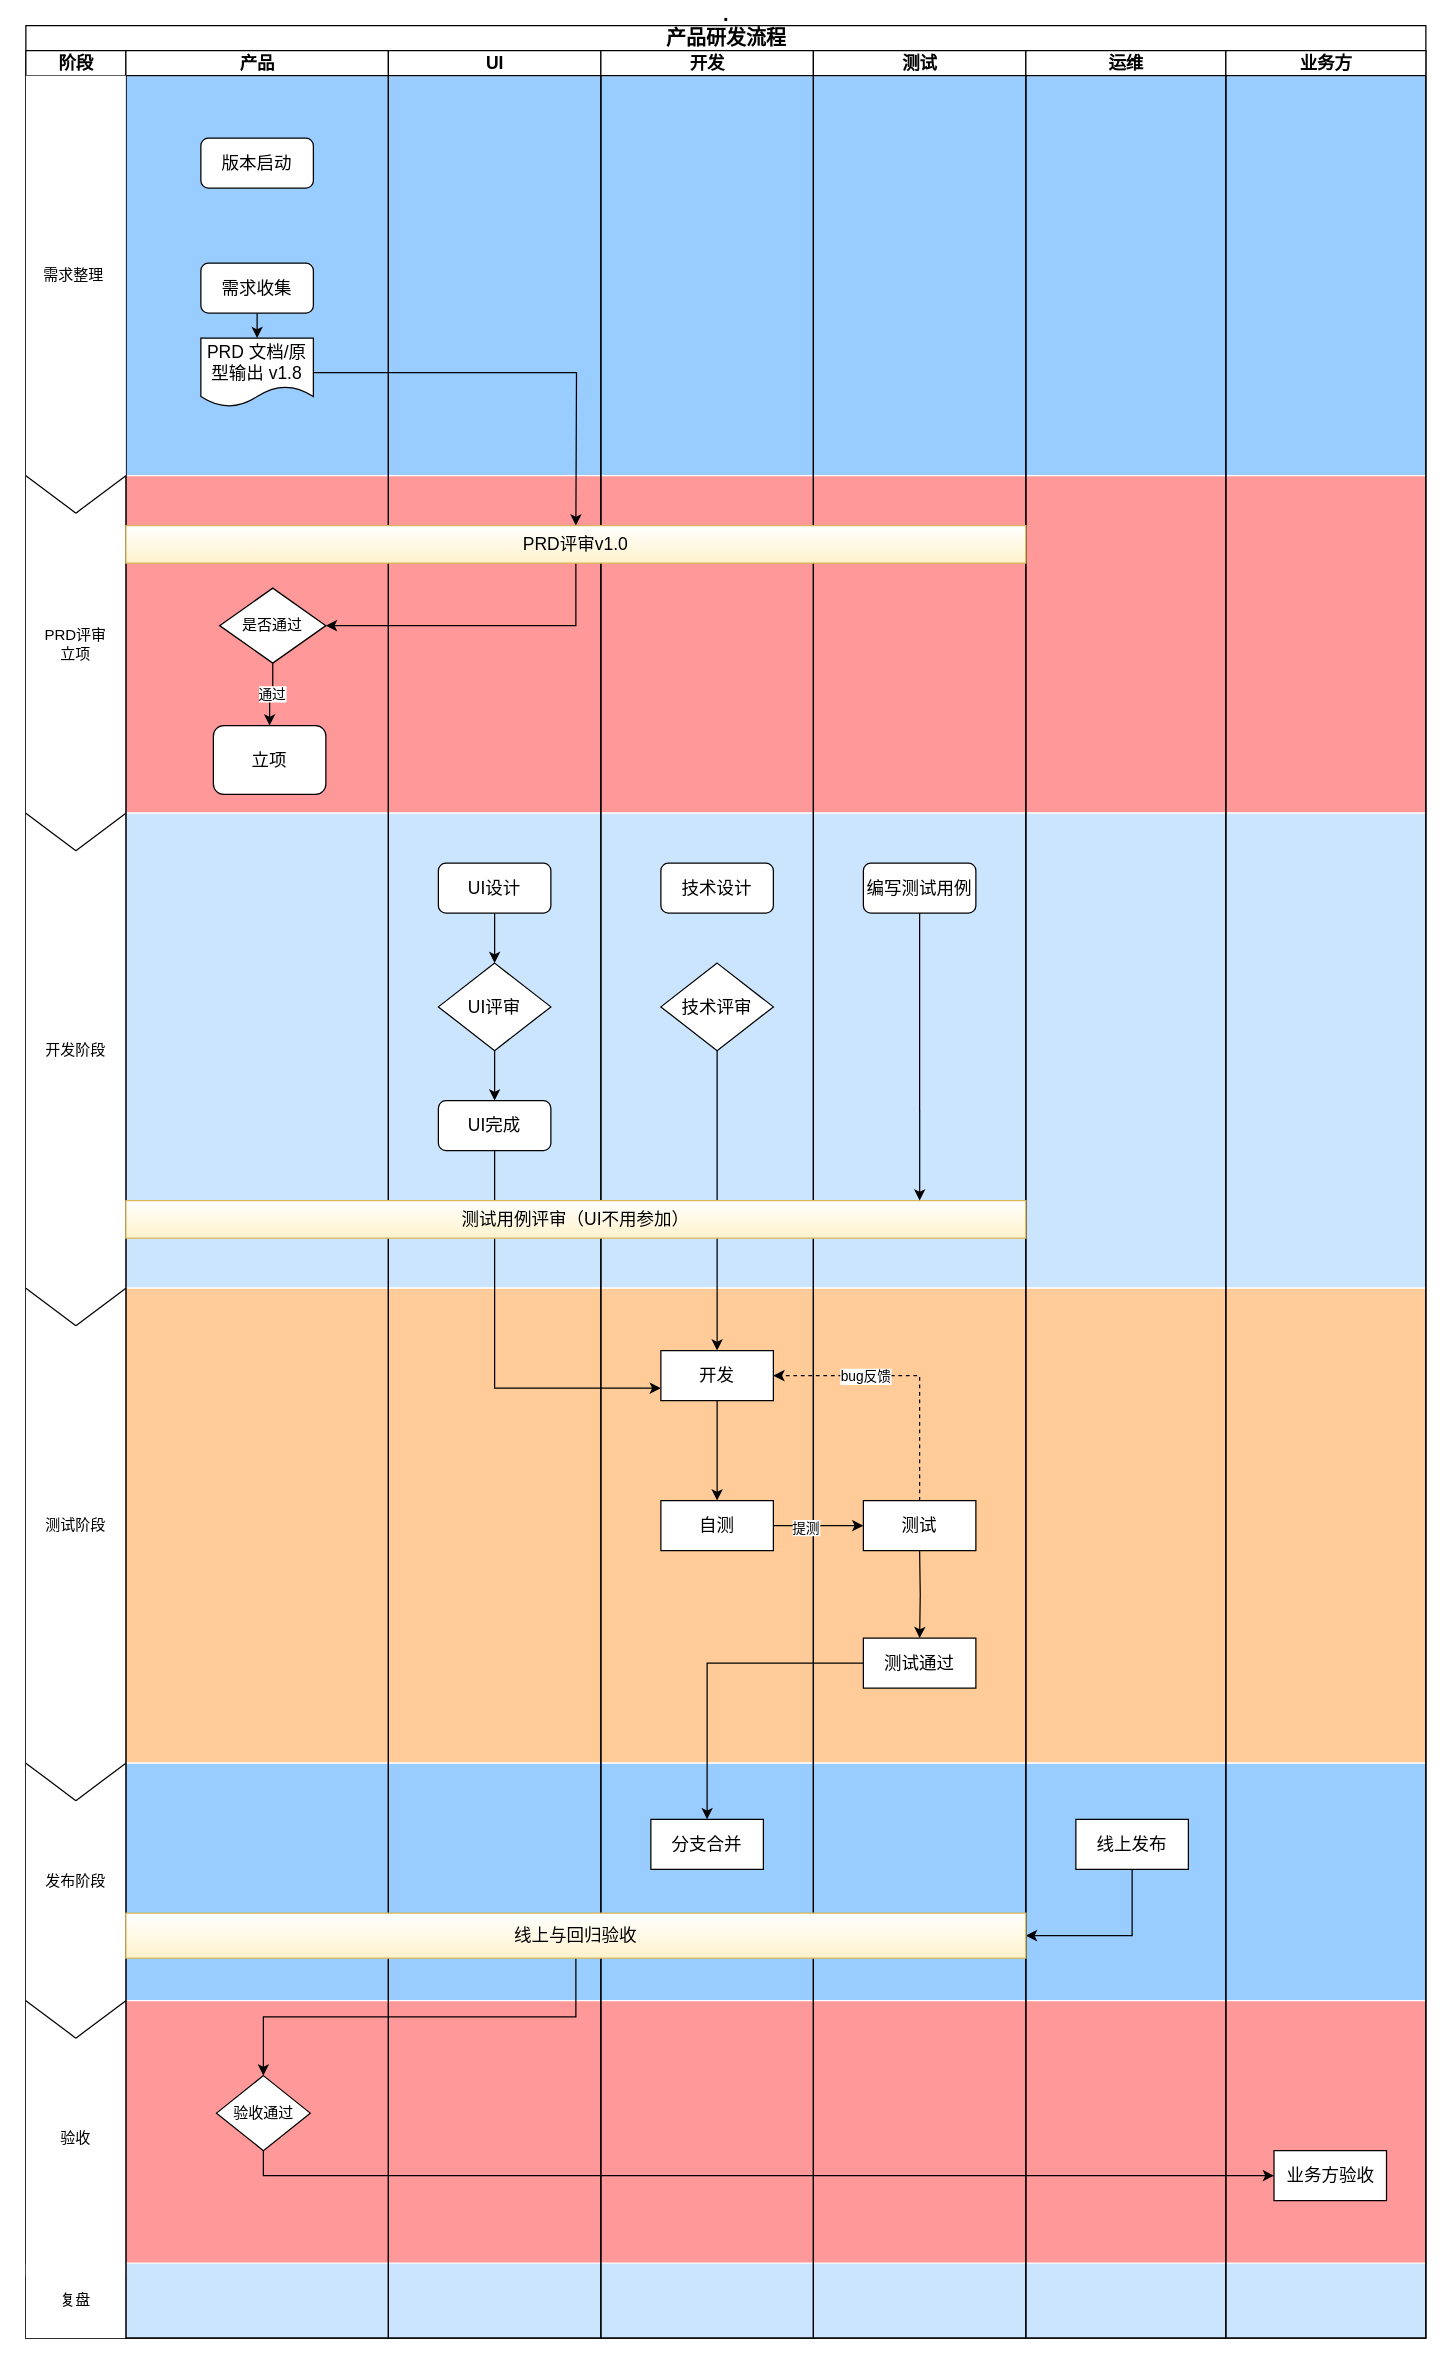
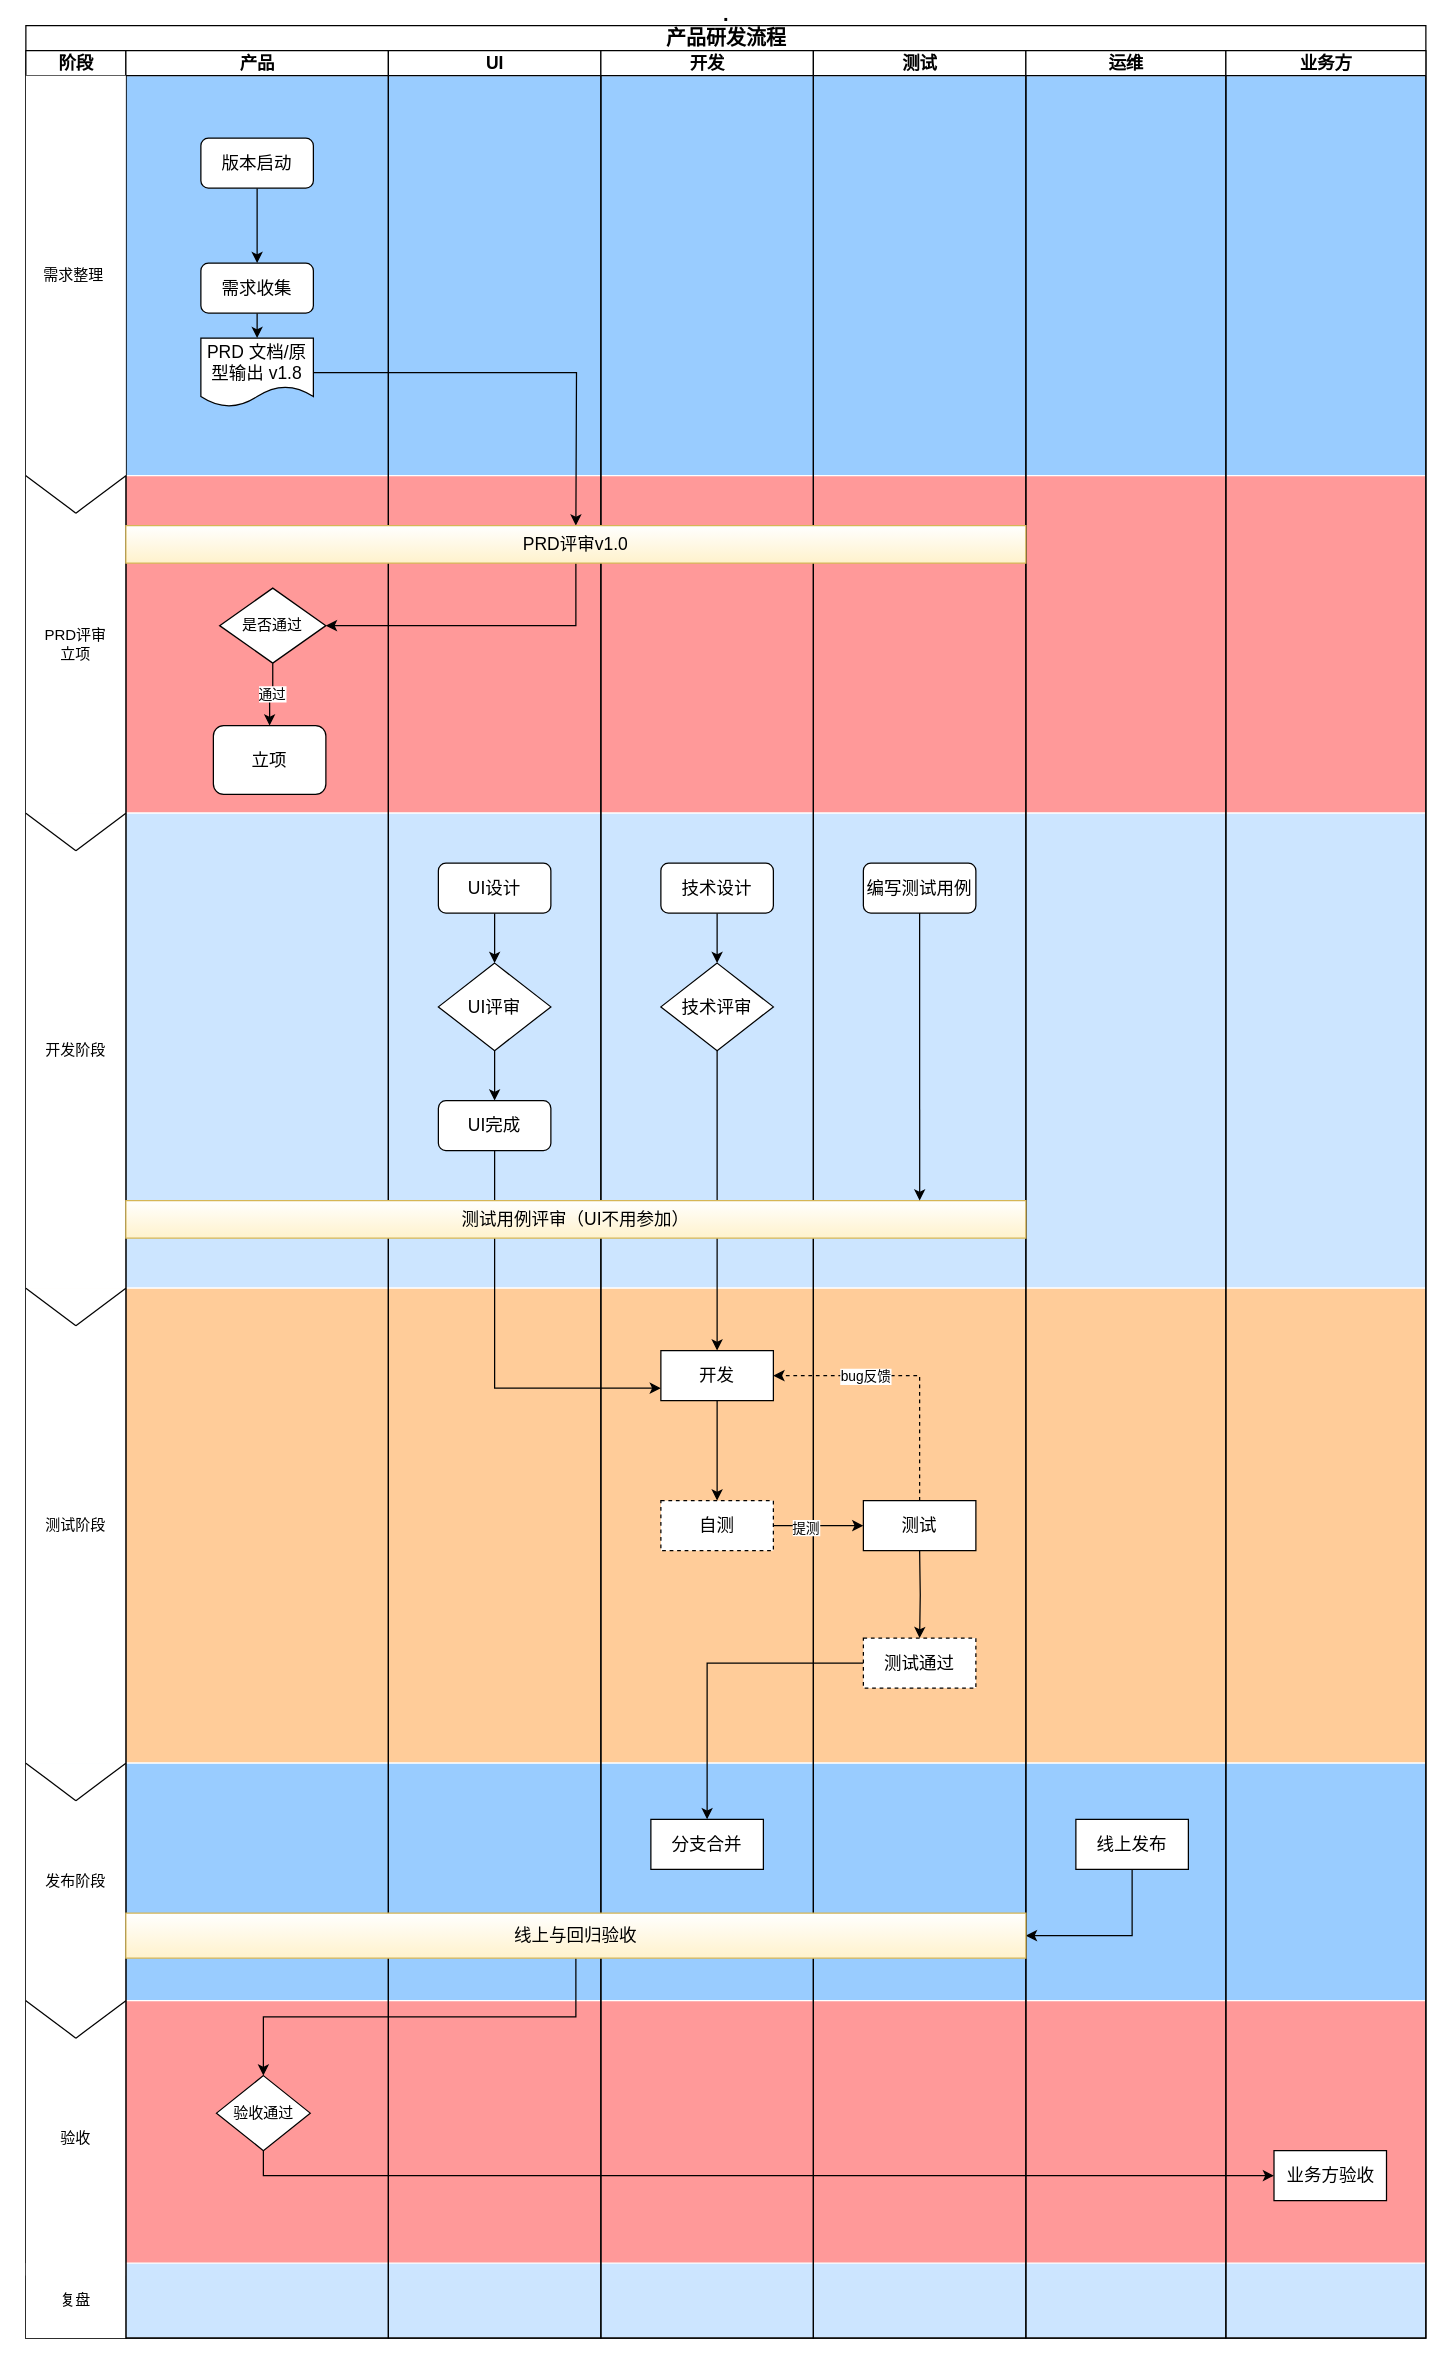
none -> (257, 221)
none -> (717, 934)
(717, 1526) -> (717, 1526)
(919, 1663) -> (919, 1663)
